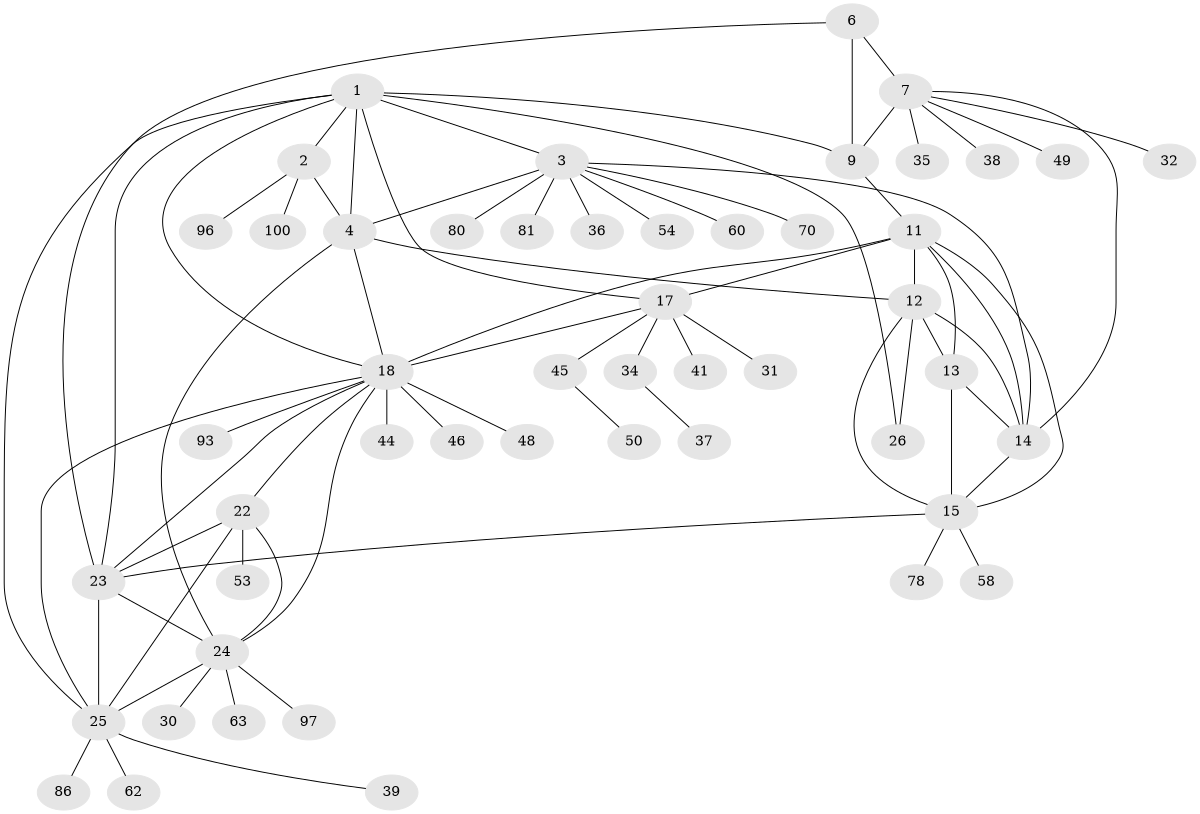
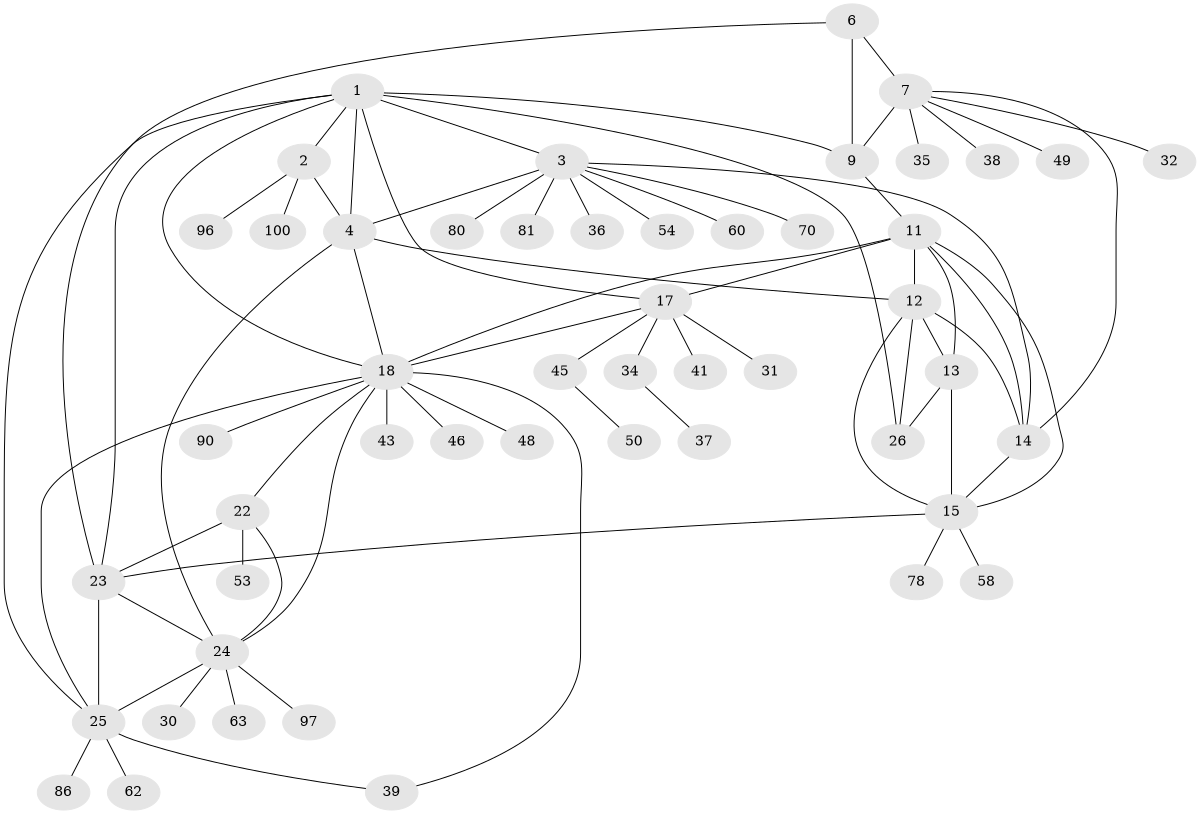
(988, 407) -> (925, 407)
(206, 442) -> (206, 442)
(387, 442) -> (387, 442)
(234, 466) -> (581, 568)
(174, 613) -> none
